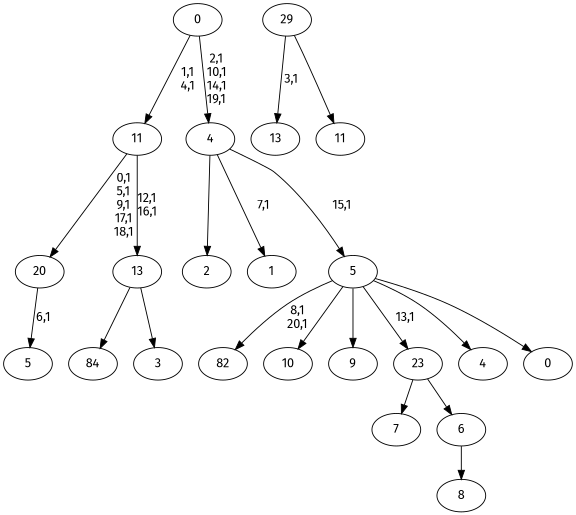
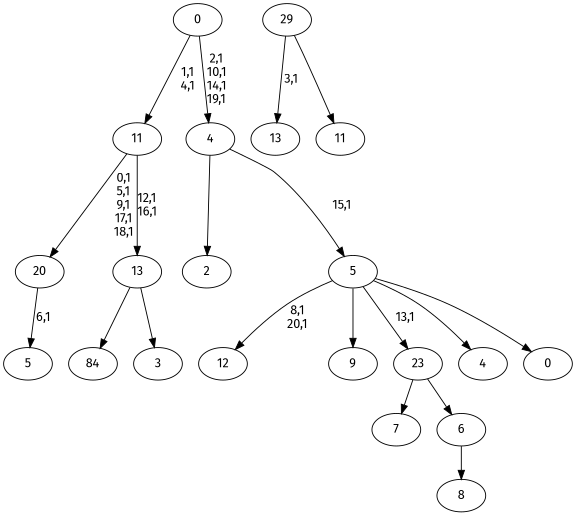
(272, 272) -> none
(223, 364) -> (223, 364)
(288, 364) -> none
